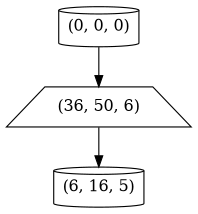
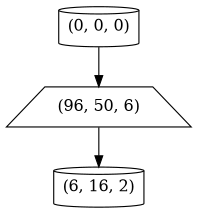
(99, 107) -> (99, 107)
(99, 187) -> (99, 187)
